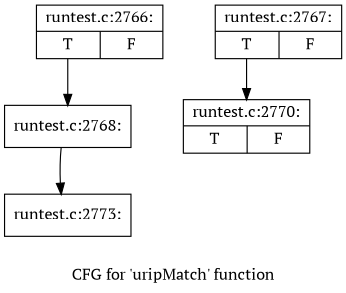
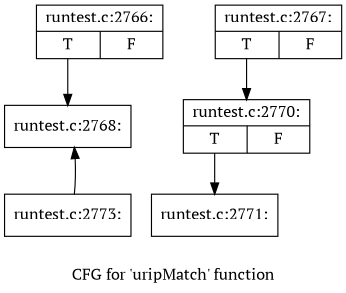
(60, 165) -> (75, 177)
none -> (215, 215)
